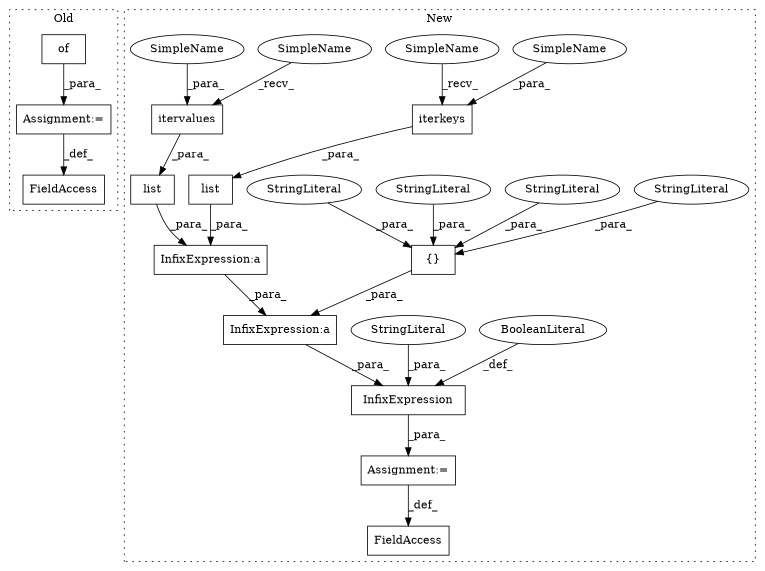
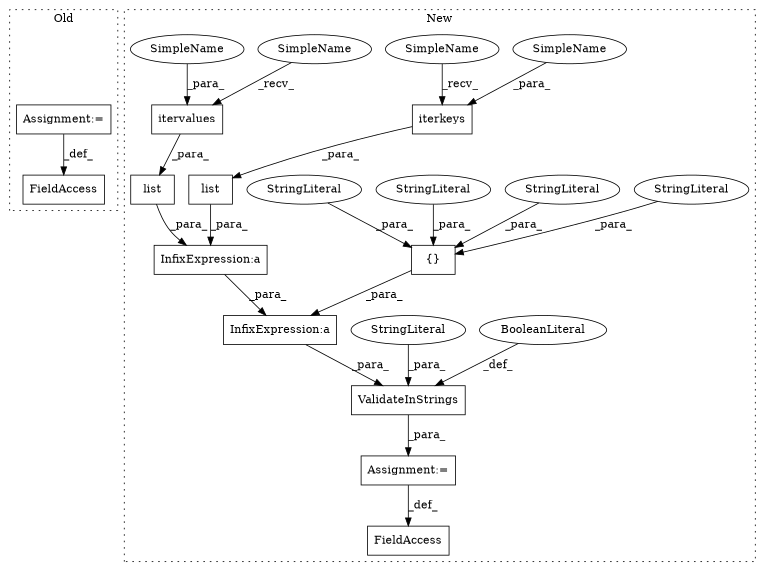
(64, 49) -> none
(408, 400) -> (408, 400)
